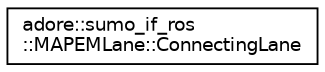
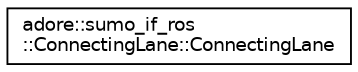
(162, 36) -> (179, 36)
